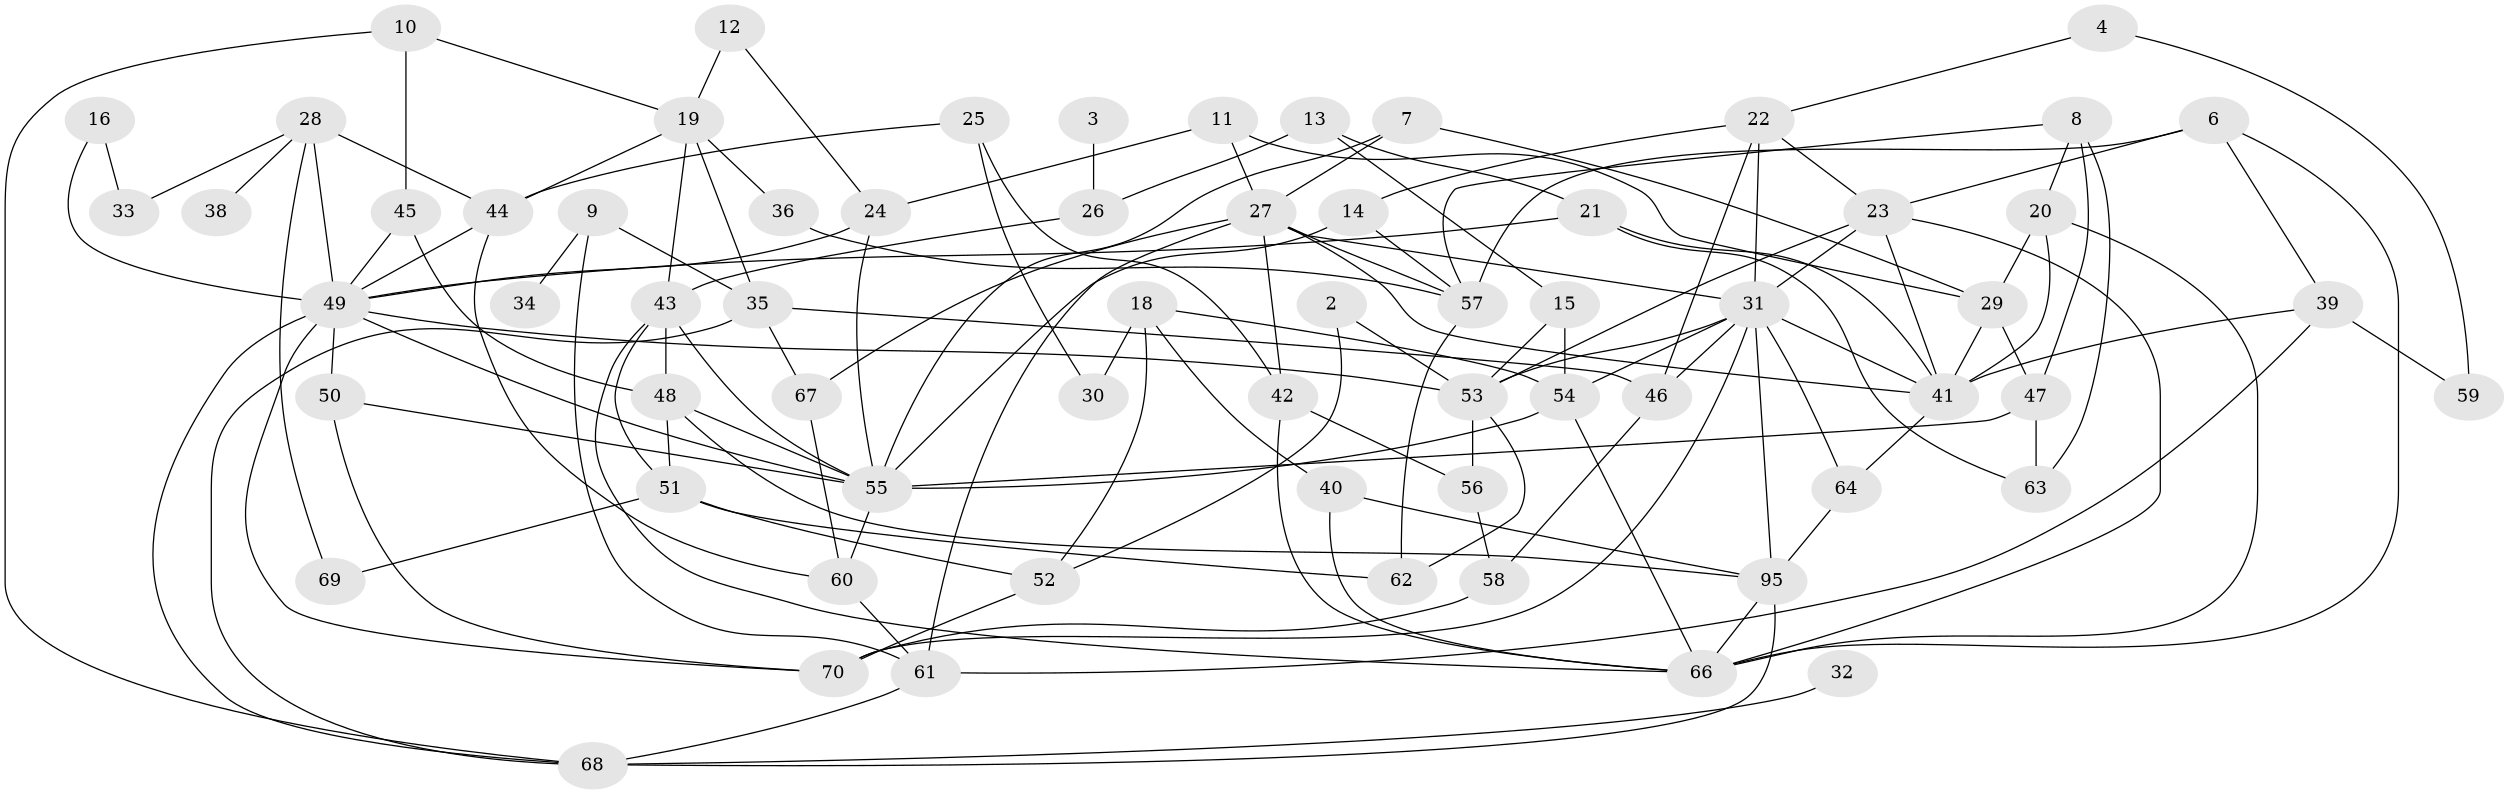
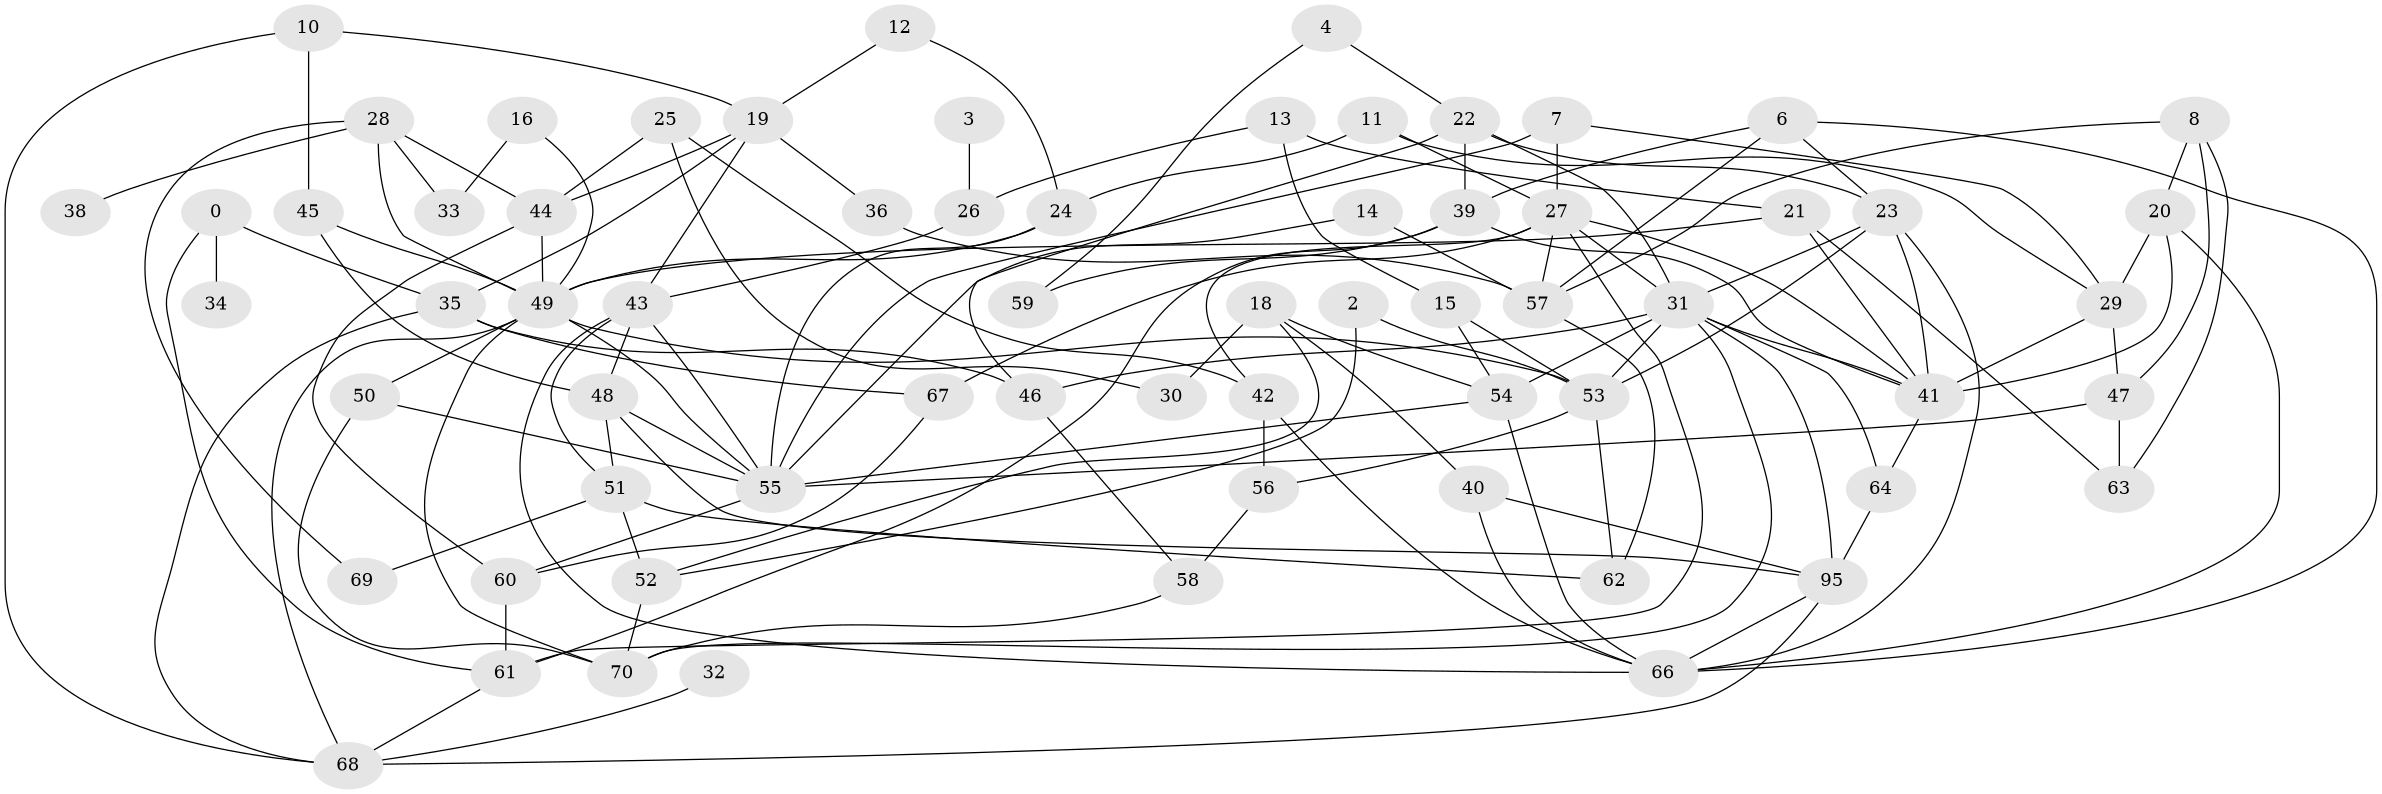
(1569, 151) -> (1465, 167)
(593, 213) -> (216, 213)
